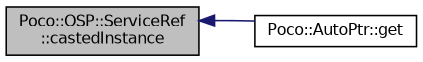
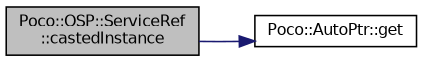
(235, 21) -> (219, 42)
